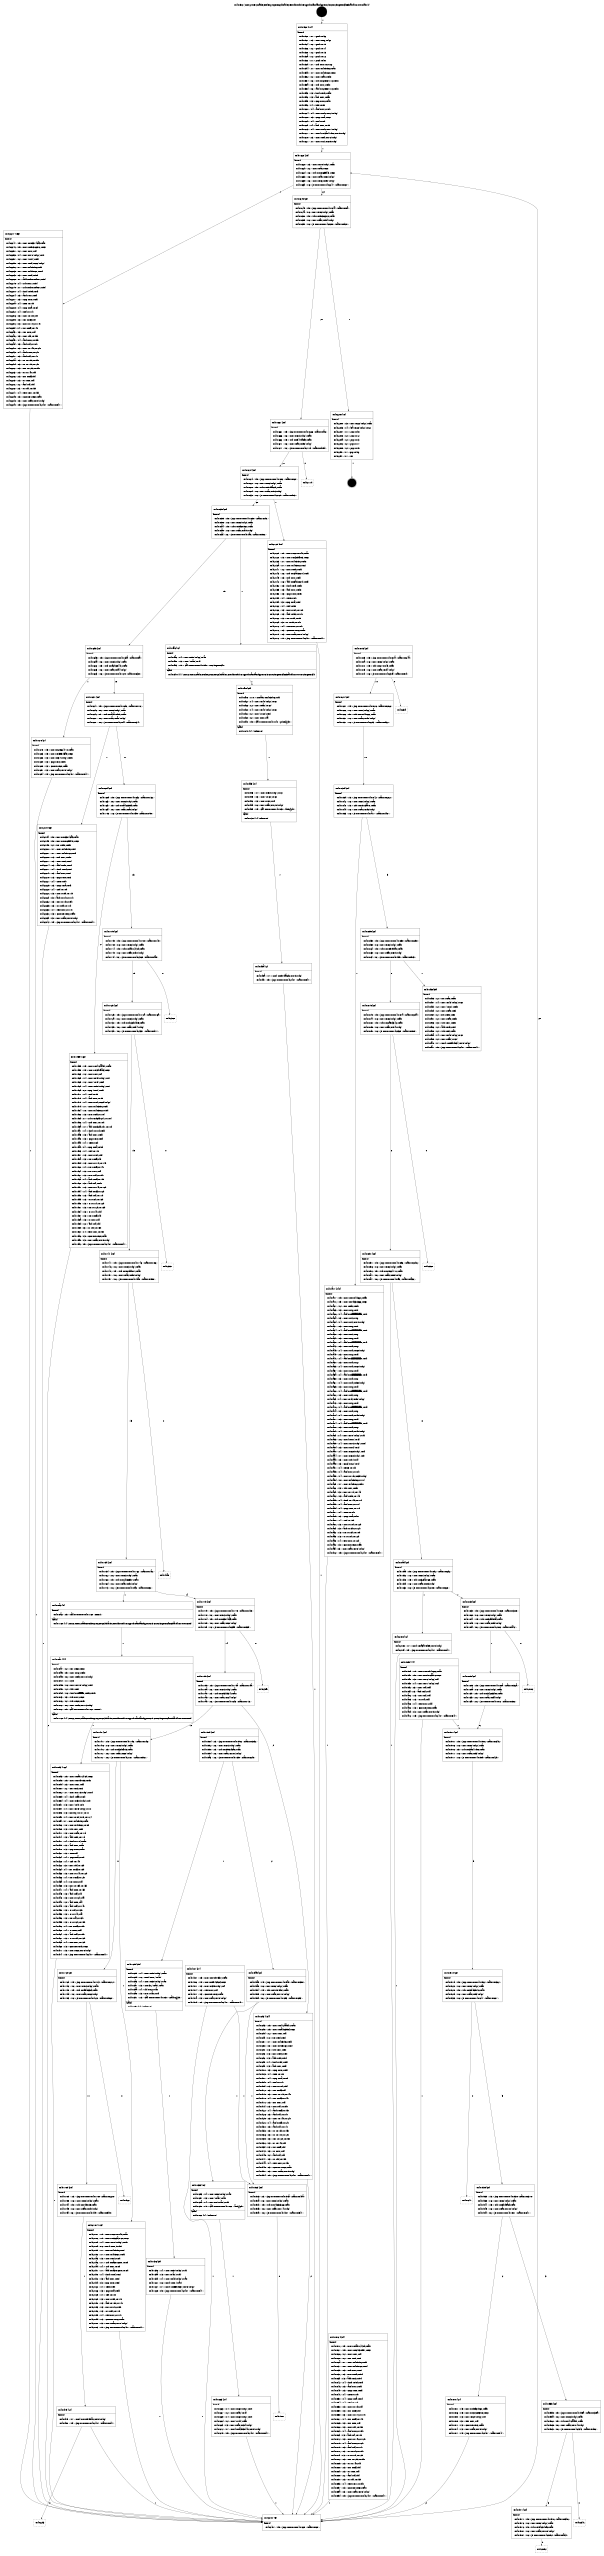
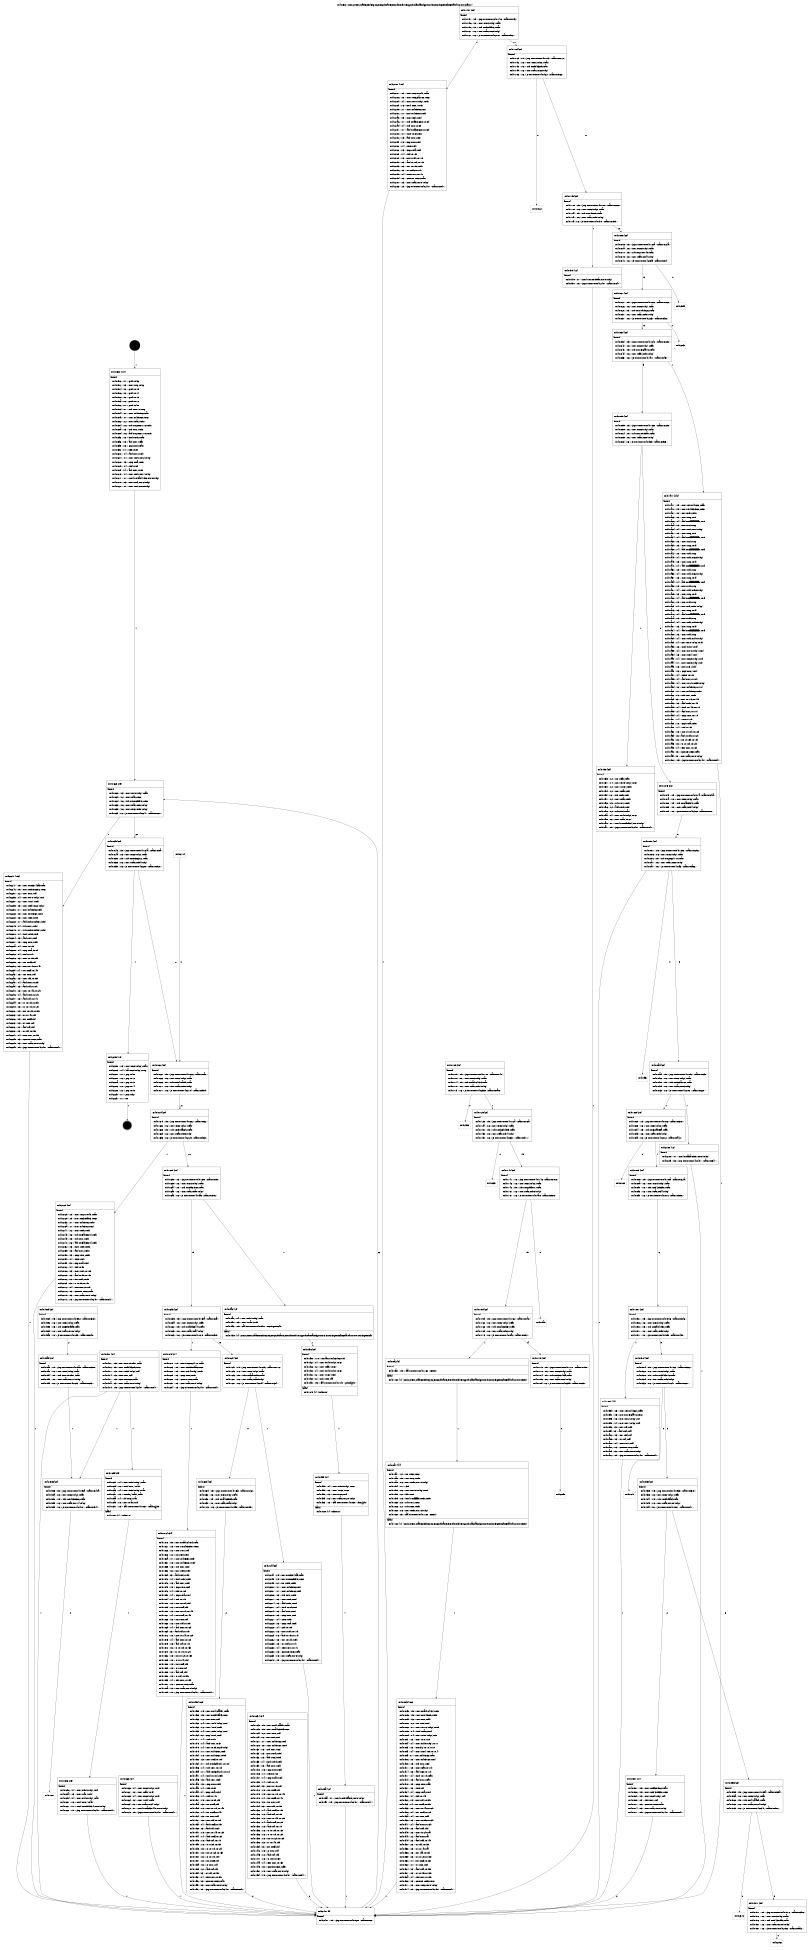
none -> (617, 228)
(304, 465) -> (180, 959)
(129, 872) -> none
(134, 974) -> (492, 1106)
none -> (642, 1078)
(428, 1267) -> none
(225, 1689) -> none
(456, 1724) -> (627, 1367)
(35, 1751) -> (189, 1460)
(193, 1861) -> (131, 1430)
(218, 2200) -> none
(62, 2472) -> (674, 331)
